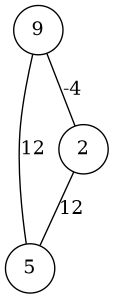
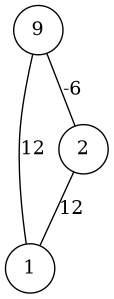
(73, 90) -> (73, 90)
(30, 268) -> (30, 268)
